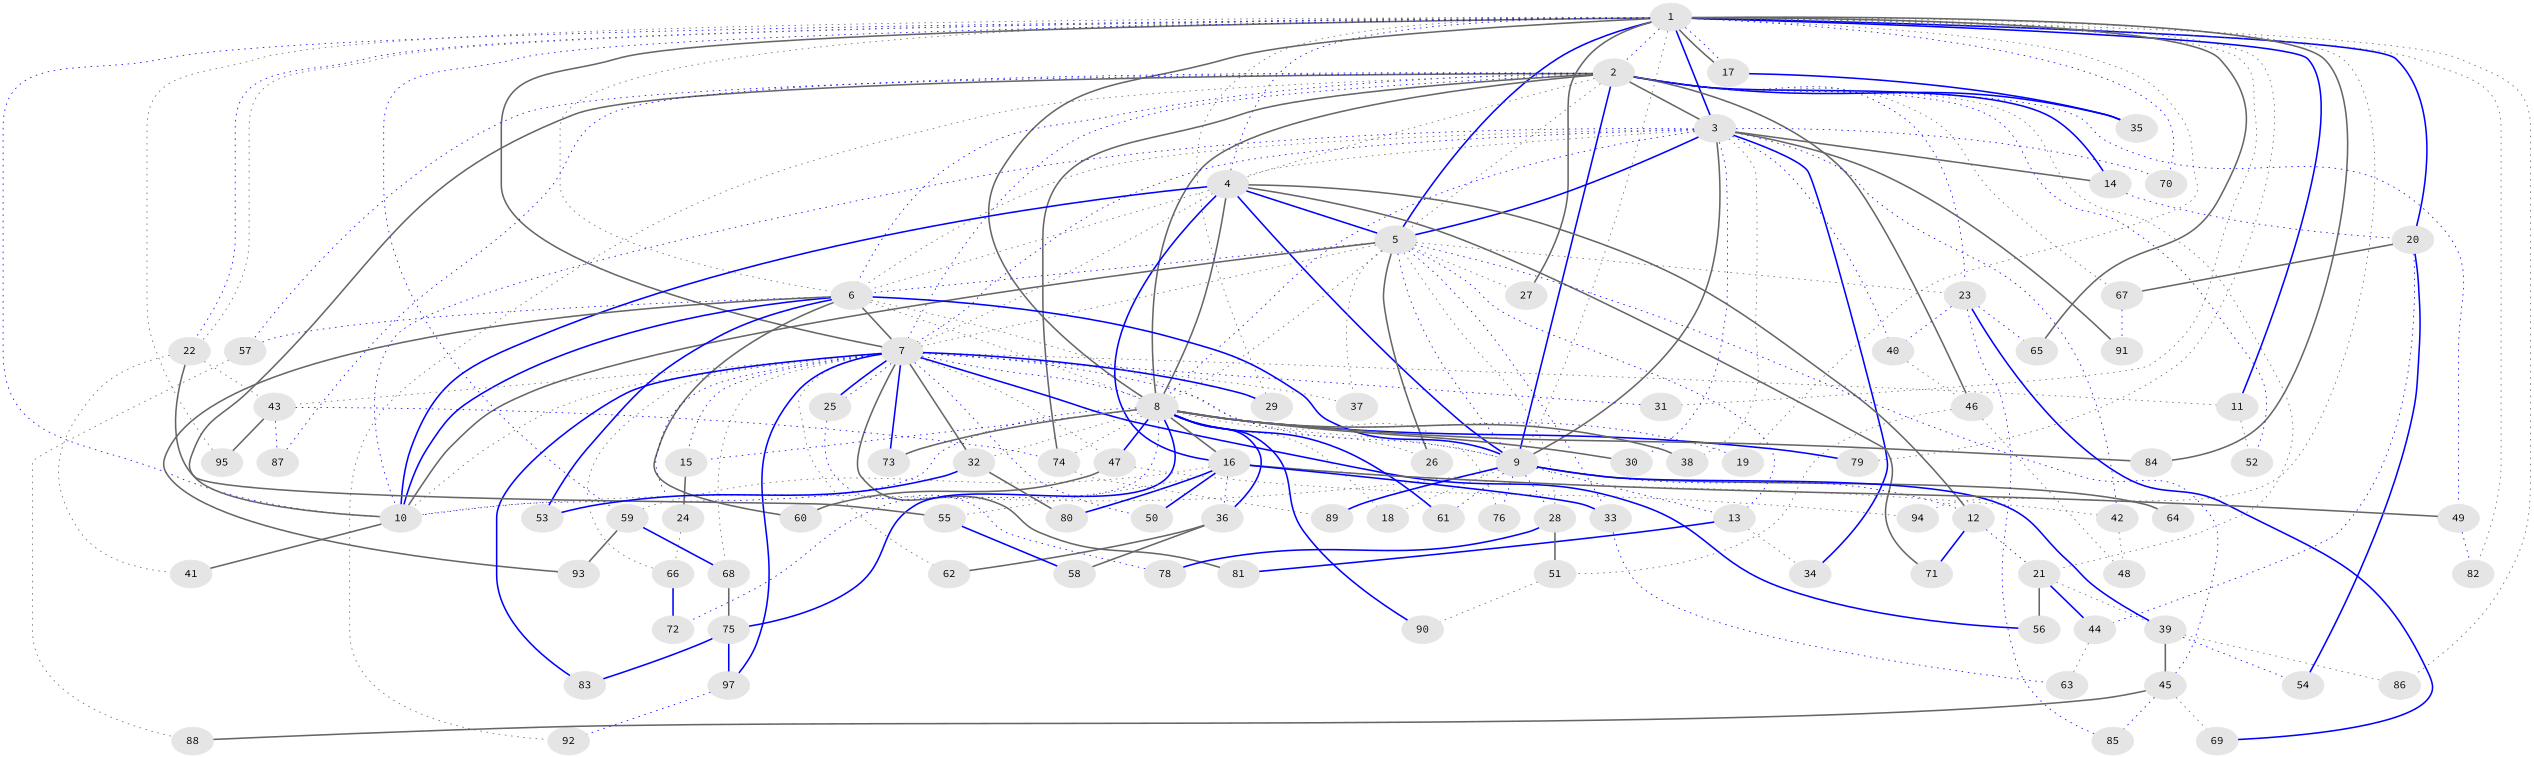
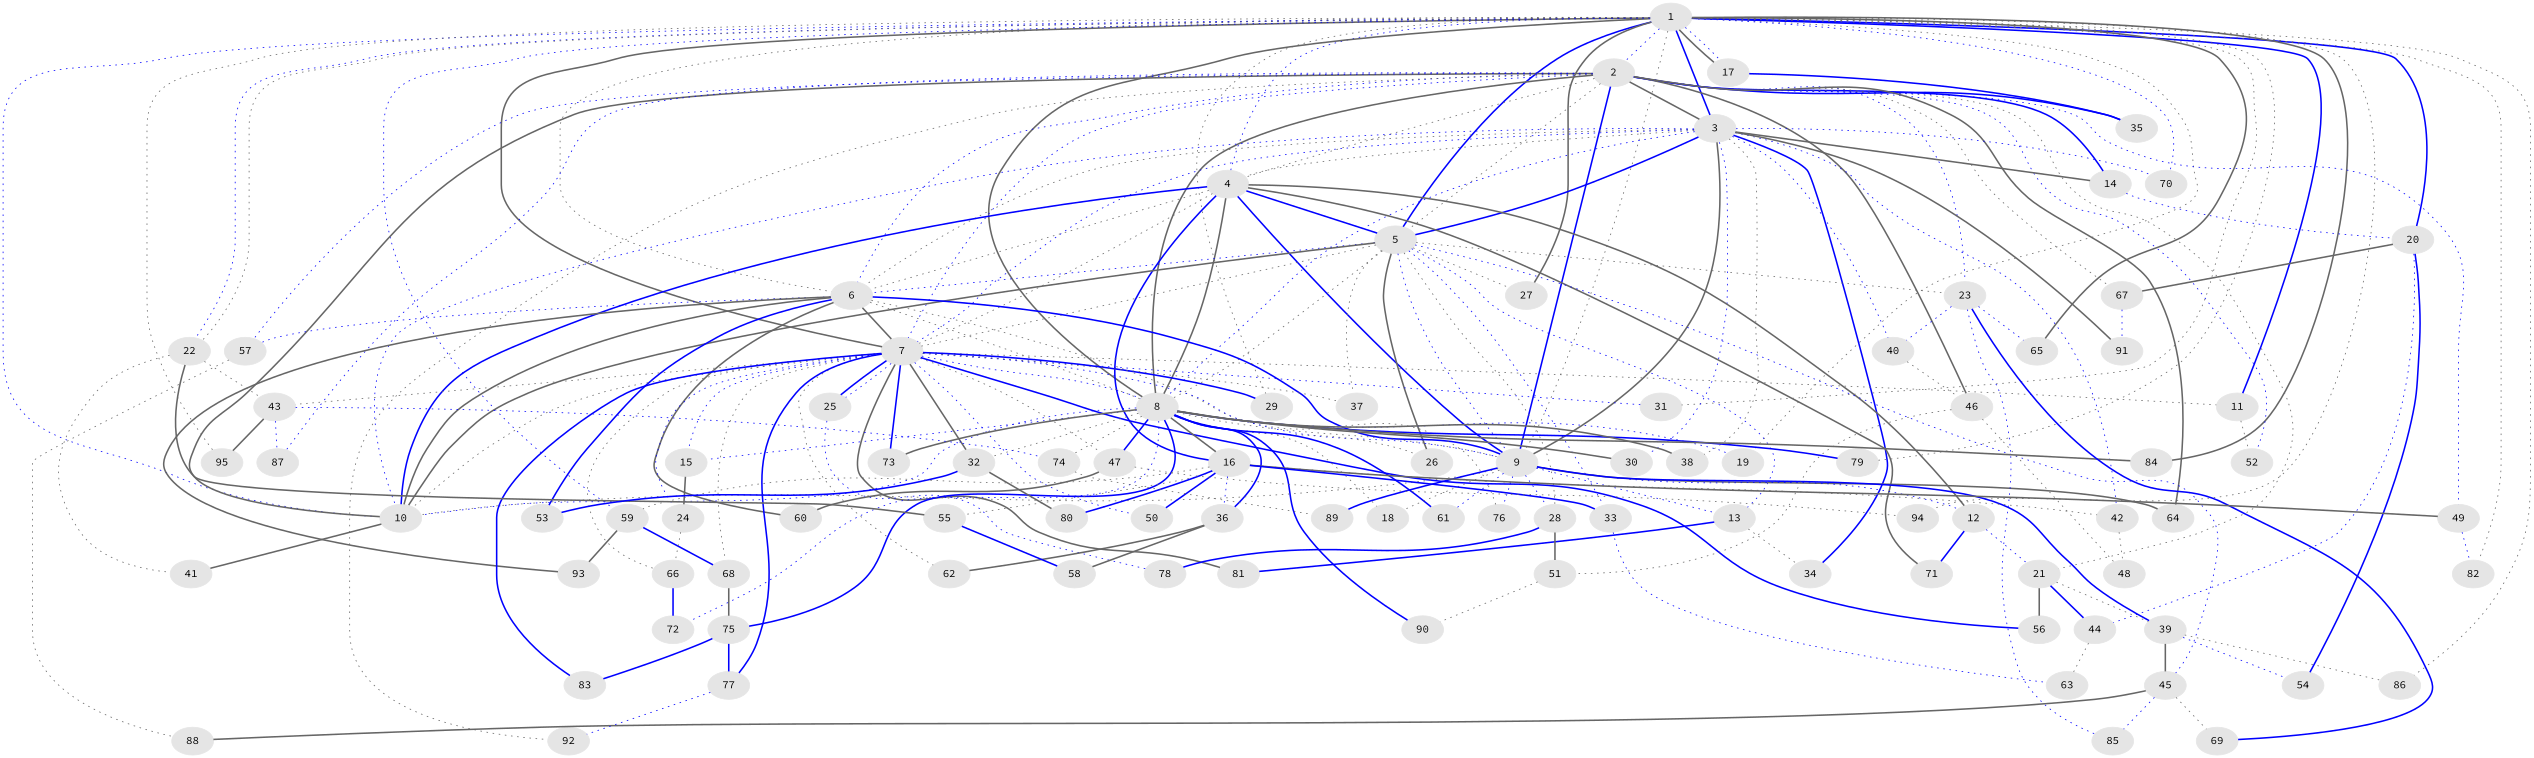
(1187, 130) -> (2008, 176)
(584, 347) -> (584, 347)
(729, 685) -> (729, 685)
